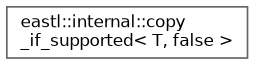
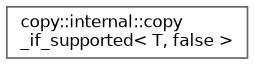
(127, 32) -> (127, 32)
